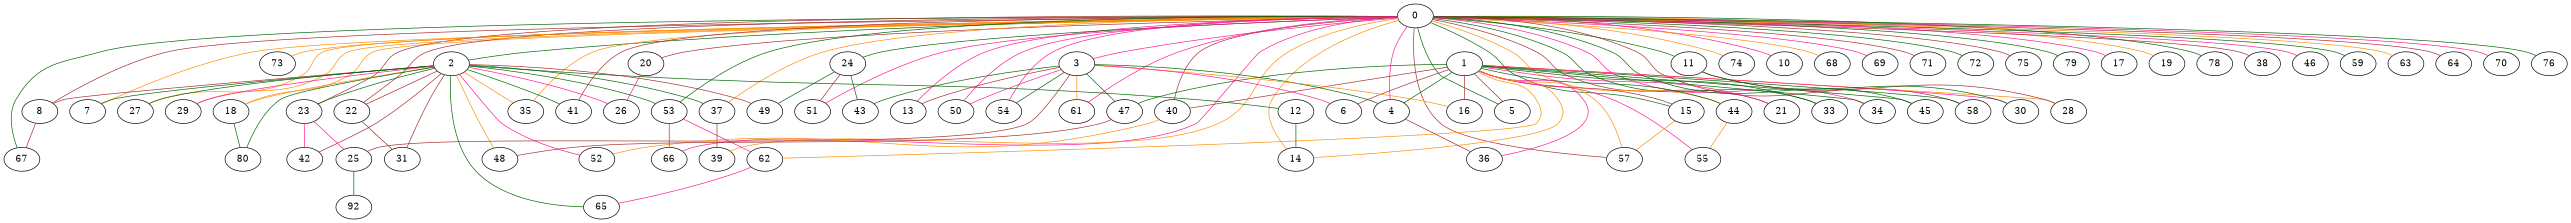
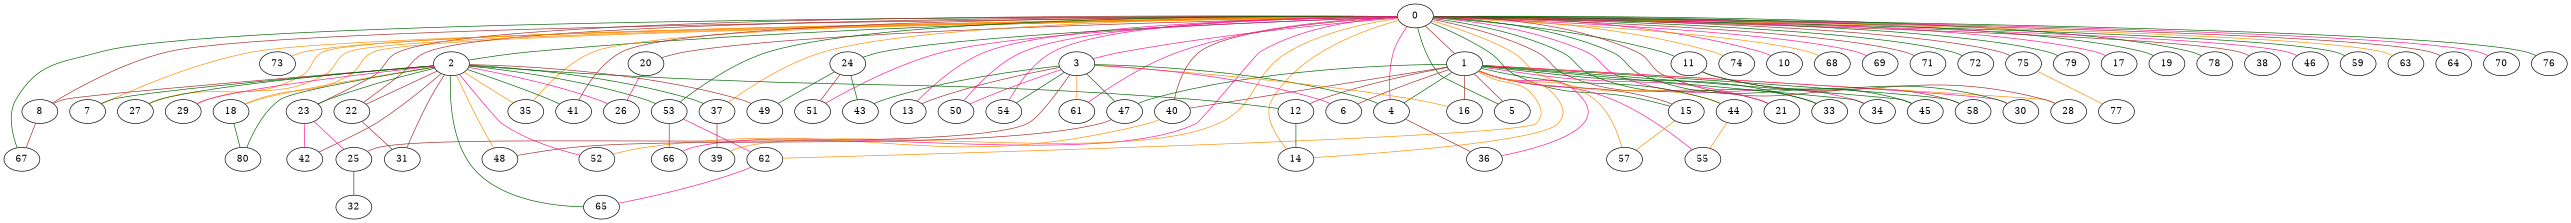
(1795, 22) -> (1795, 22)
none -> (1378, 83)
none -> (2116, 112)
(1472, 137) -> (1440, 40)
(354, 207) -> (354, 207)
